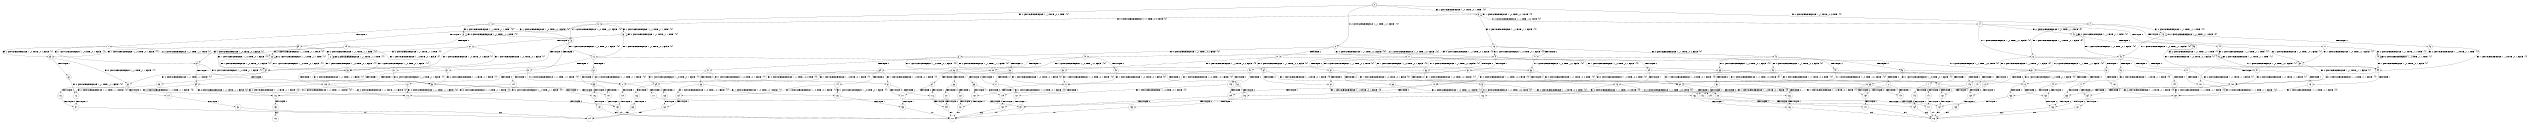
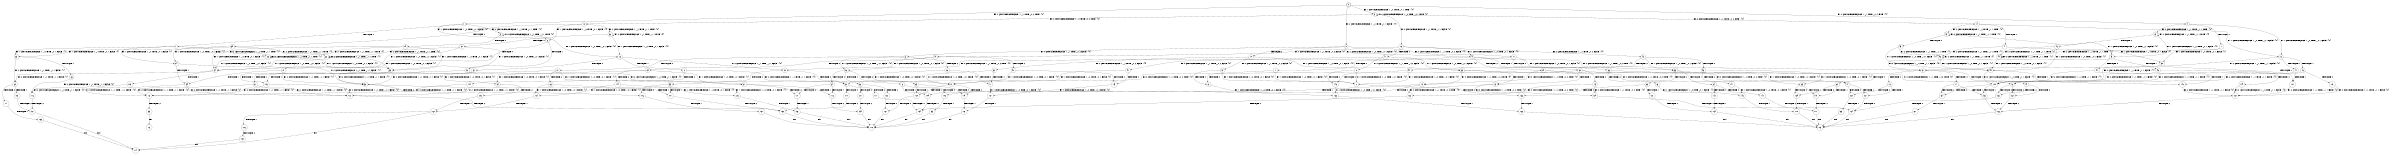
(644, 86) -> (334, 113)
(1697, 90) -> none
